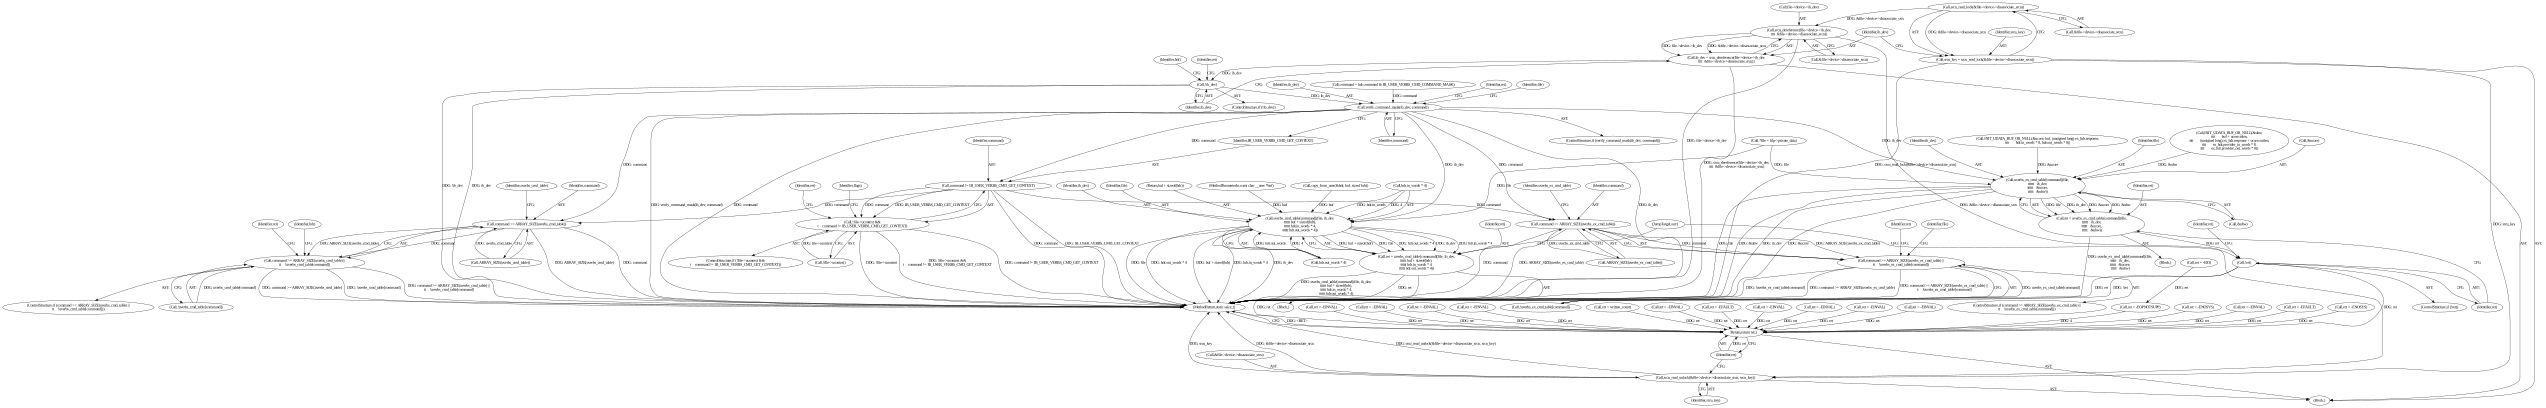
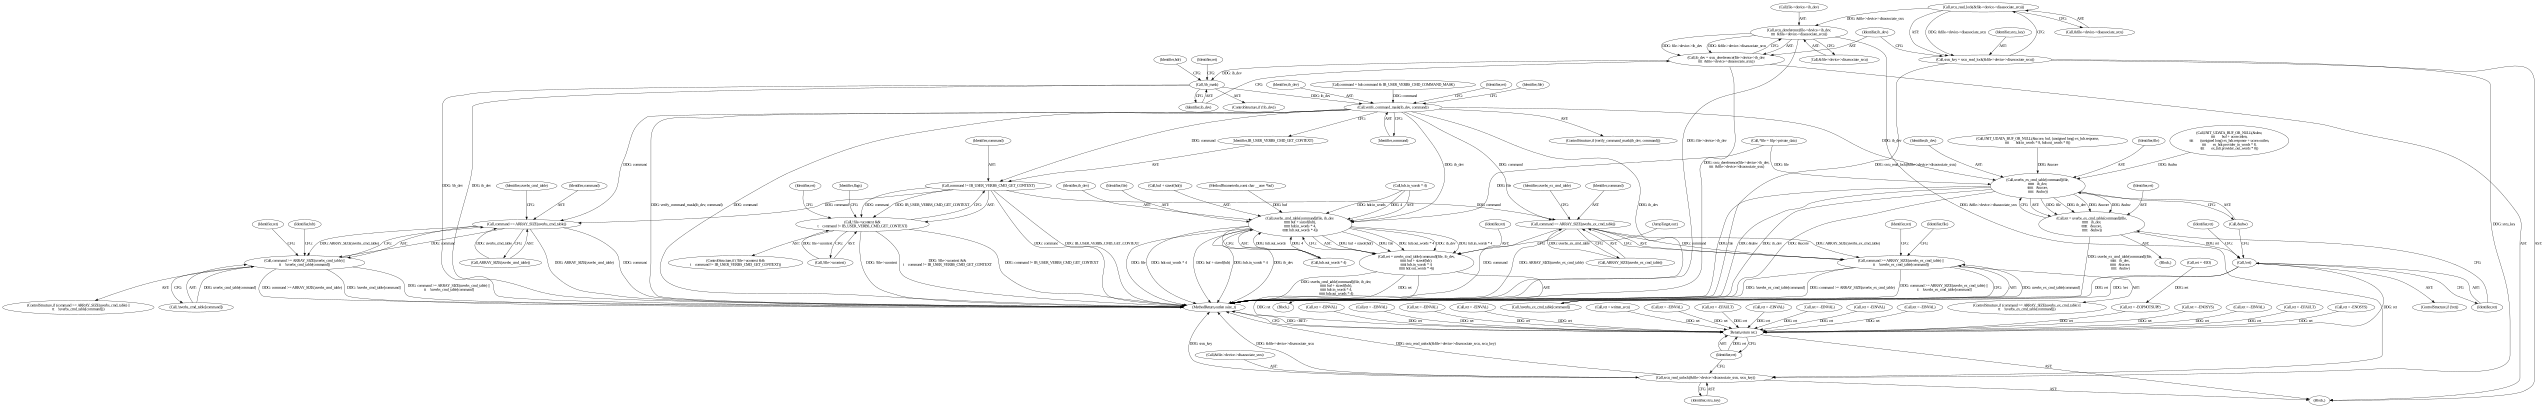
(1207, 85) -> (1207, 85)
(2309, 141) -> none
(1165, 186) -> (1165, 186)
(1336, 186) -> none
(1960, 248) -> (2241, 242)
(1214, 307) -> (1214, 307)
(1613, 307) -> (1613, 307)
(2066, 321) -> (2066, 321)
